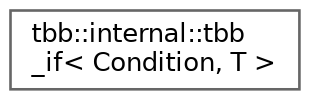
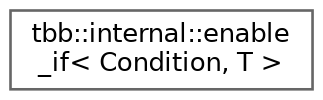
(155, 50) -> (162, 50)
